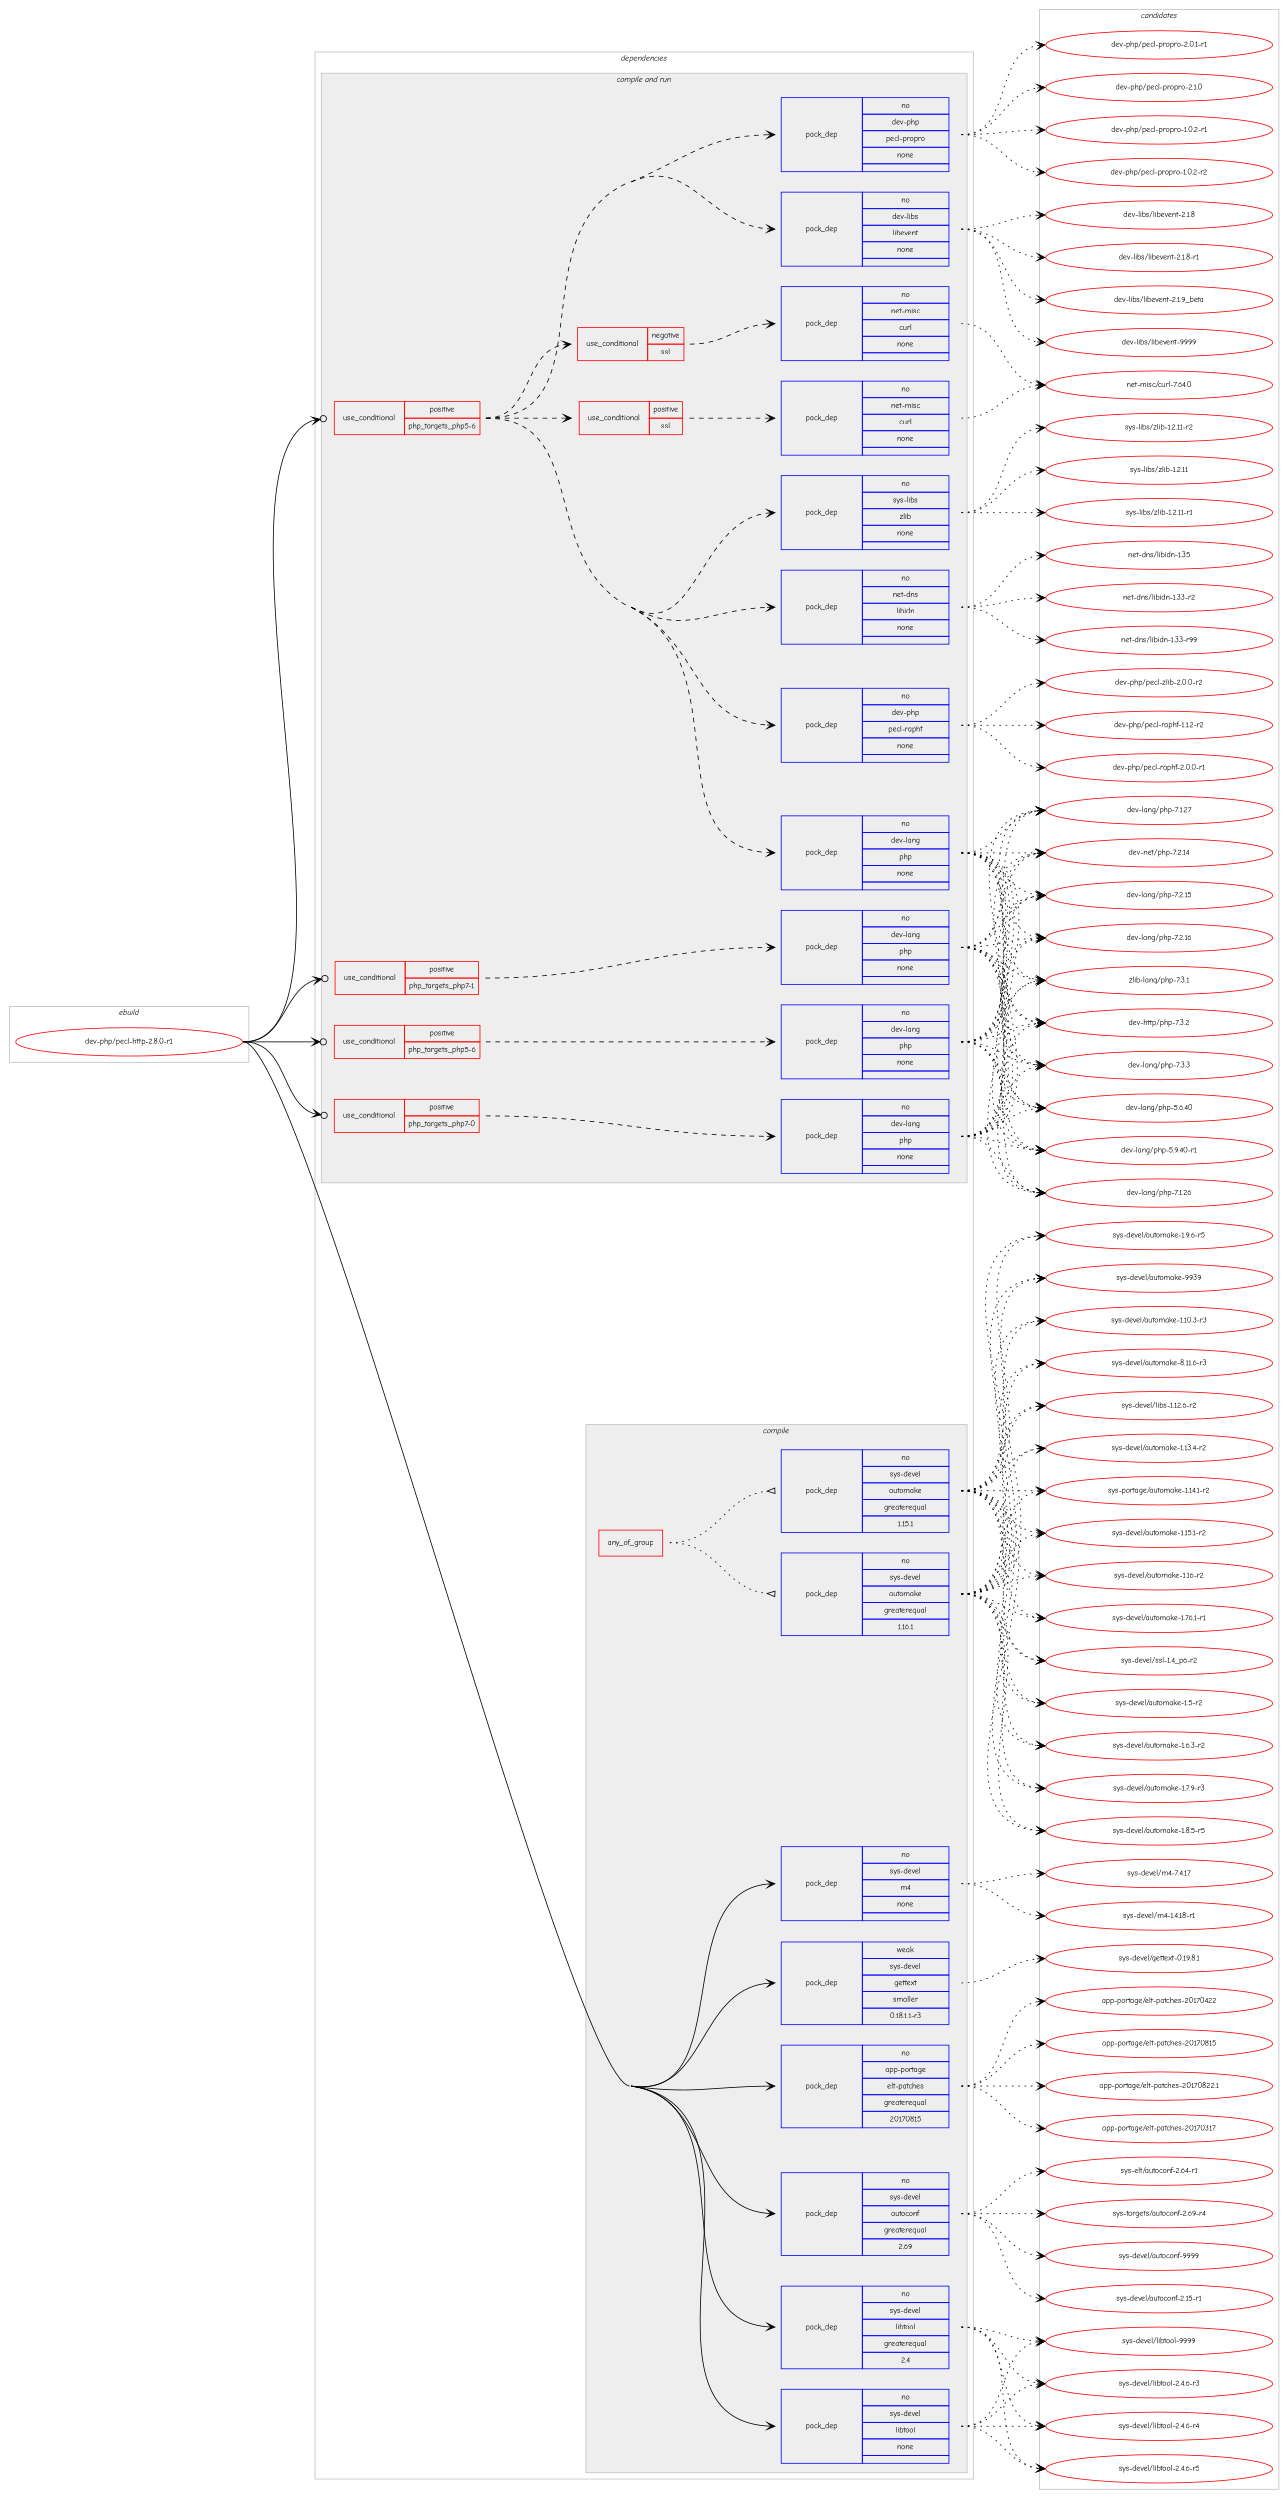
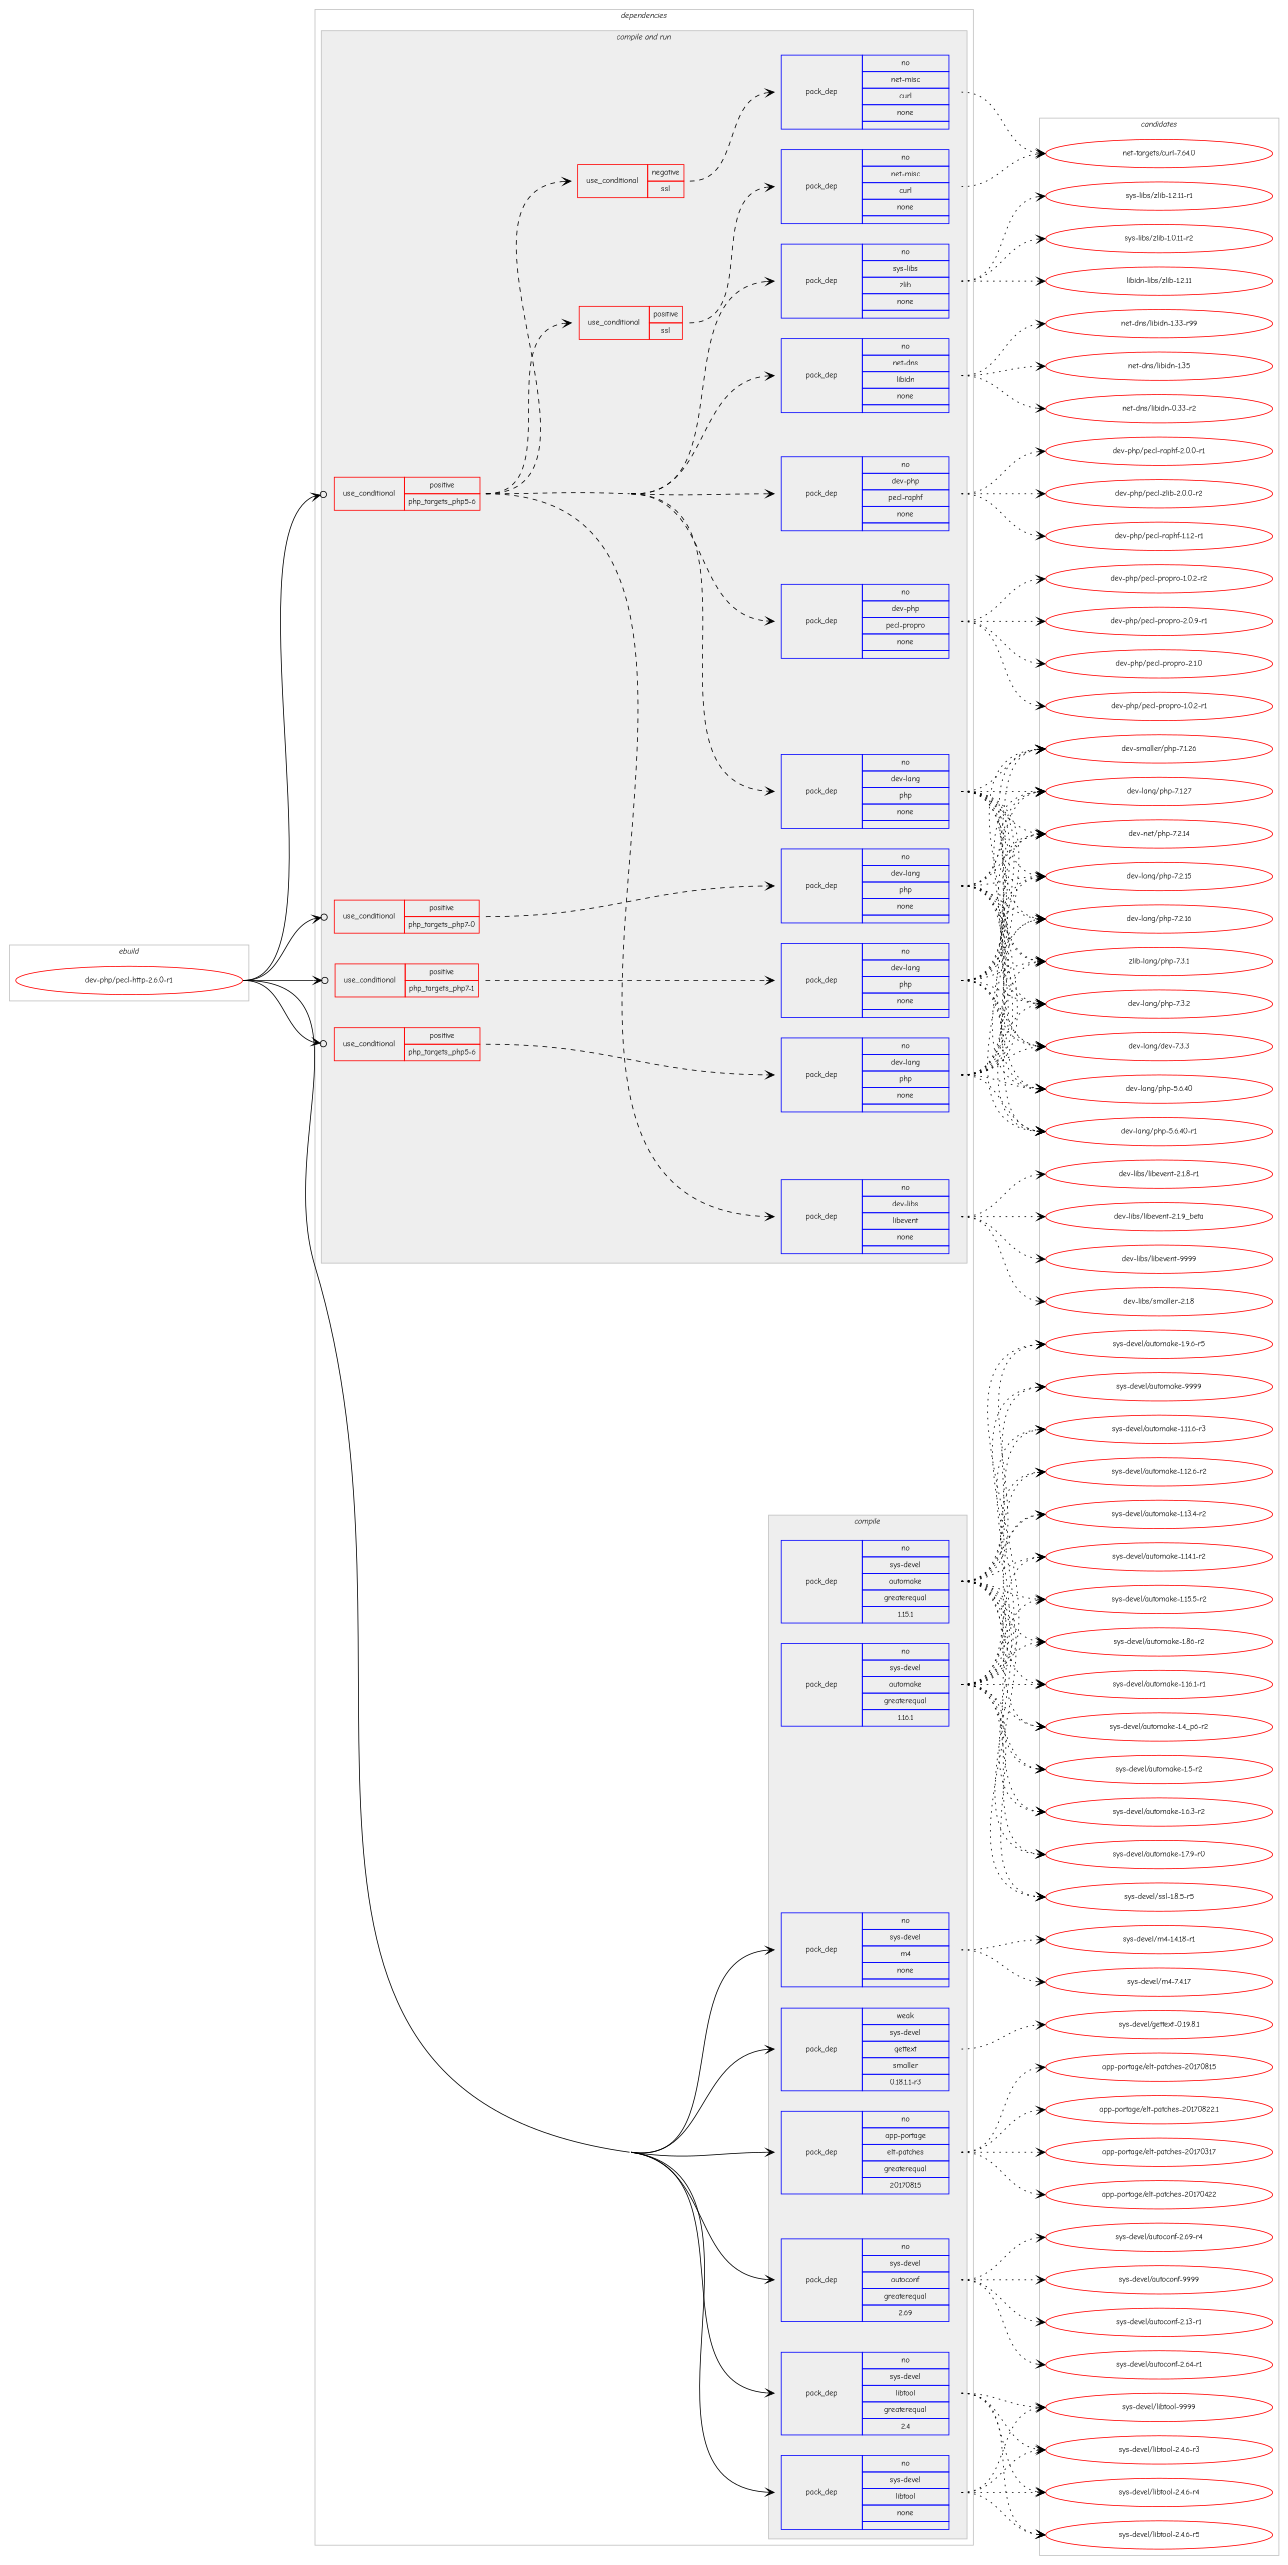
(1159, 45) -> (1159, 621)
(1159, 215) -> (1159, 1302)
(1159, 385) -> (1159, 154)
(1159, 428) -> (1159, 239)
(1159, 470) -> (1159, 281)
(1159, 598) -> (1159, 409)
(1159, 725) -> (1159, 536)
(1159, 1023) -> (1159, 1004)
(129, 1042) -> (129, 980)
(1159, 1065) -> (1159, 1047)
(1159, 1151) -> (1159, 1132)
(1159, 1193) -> (1159, 749)
(1159, 1278) -> (1159, 1387)
(1159, 1321) -> none
(1159, 1363) -> (1159, 1429)
(1159, 1406) -> (1159, 1472)
(1159, 1491) -> (1159, 1557)
(1159, 1533) -> (1159, 1599)
(630, 1543) -> none
(1159, 1576) -> (1159, 1642)
(1159, 1618) -> (1159, 1684)
(1159, 1661) -> (1159, 1727)
(1159, 1788) -> (1159, 1855)
(1159, 1831) -> (1159, 1897)
(1159, 2171) -> (1159, 2365)
(1159, 2214) -> (1159, 2237)
(1159, 2299) -> (1159, 2322)
